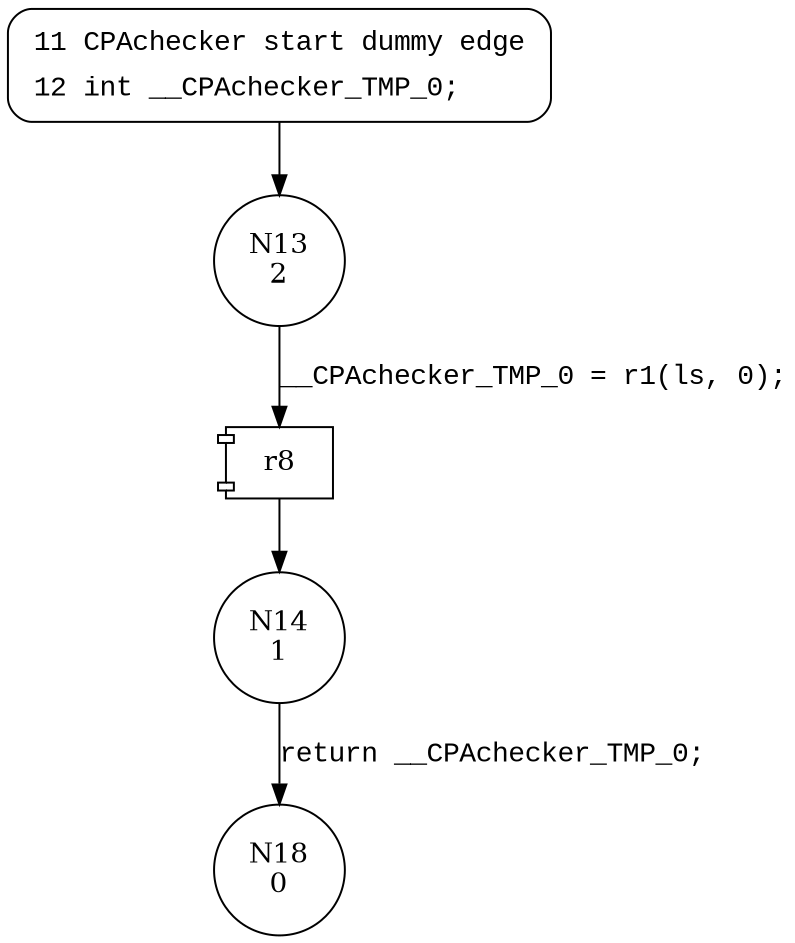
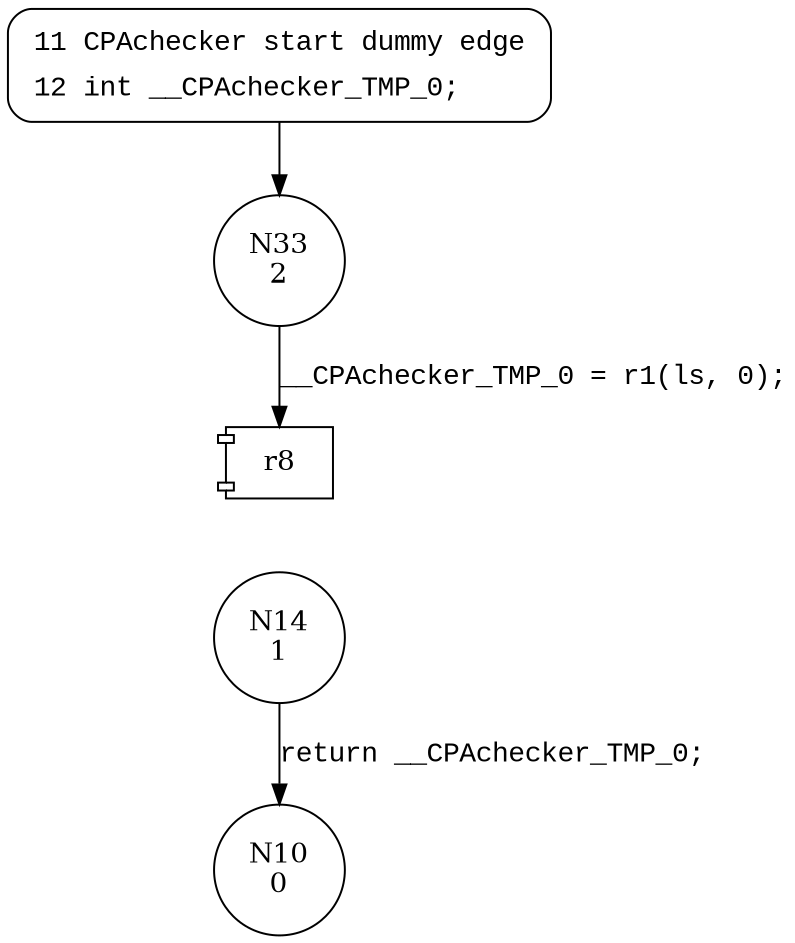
(279, 261) -> (279, 261)
(279, 525) -> none
(279, 870) -> (279, 870)
